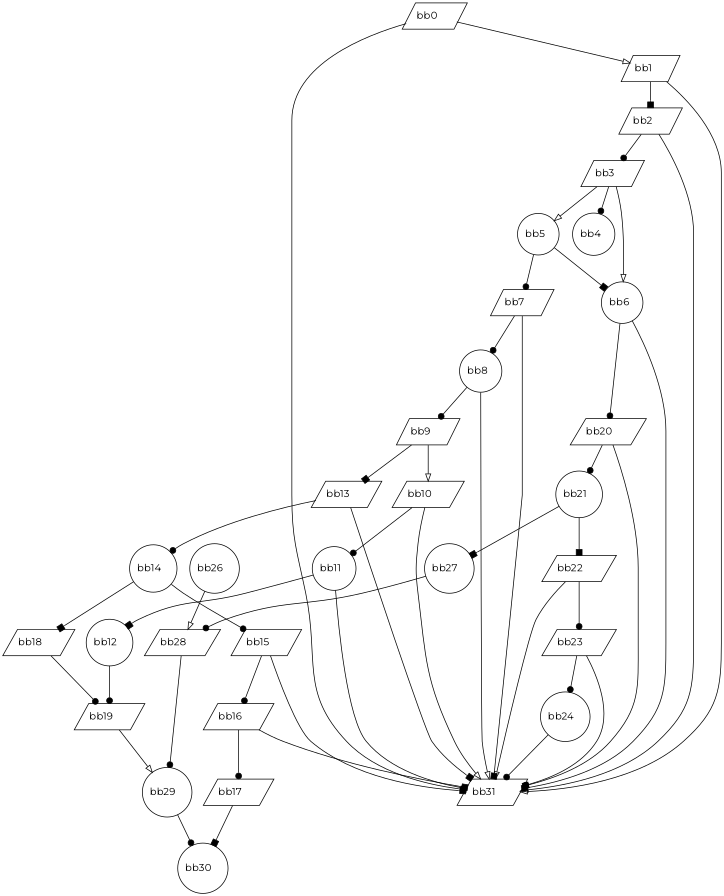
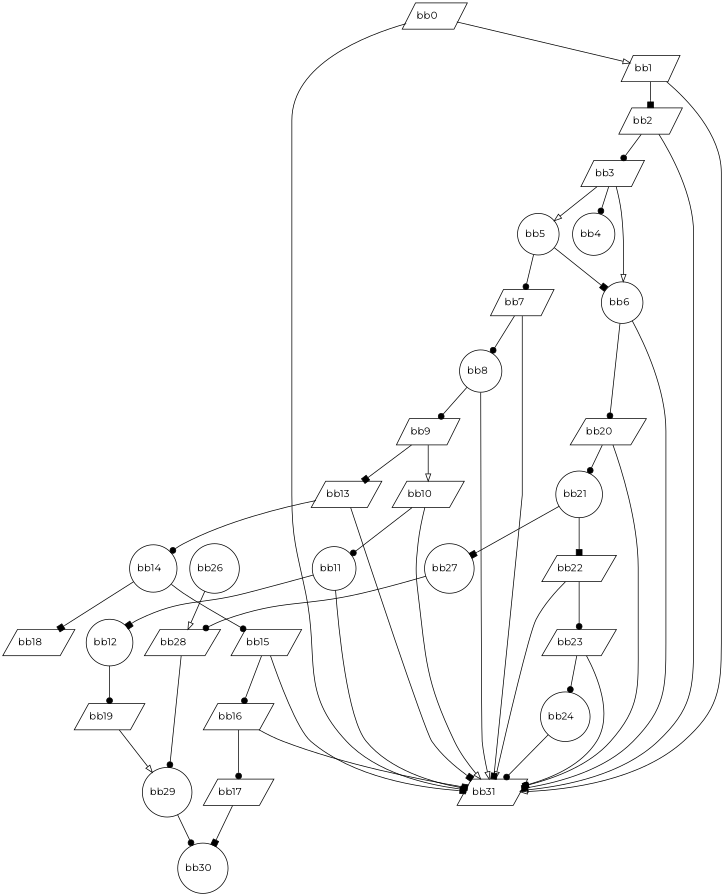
(72, 678) -> none
